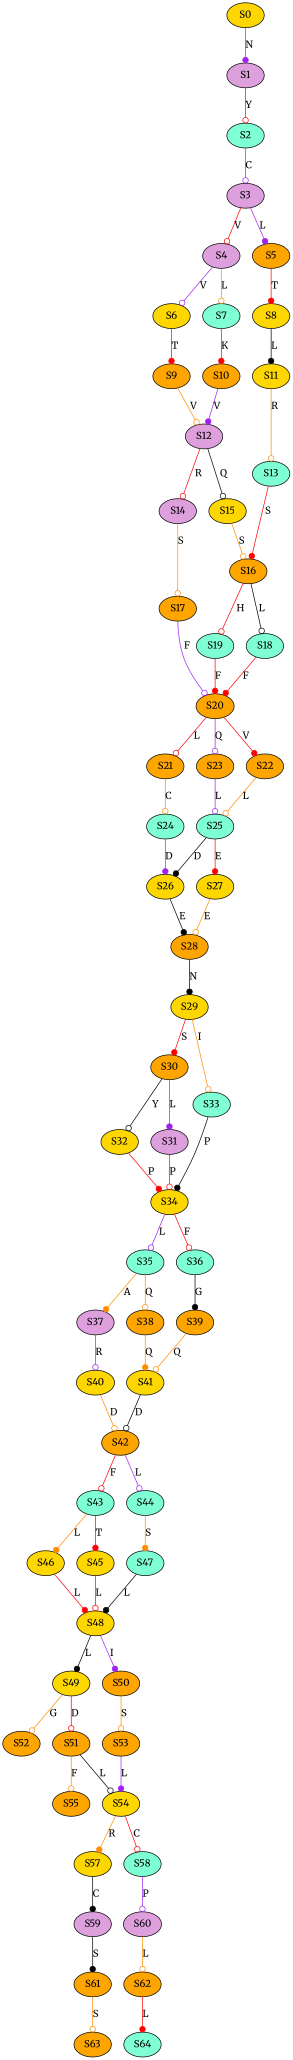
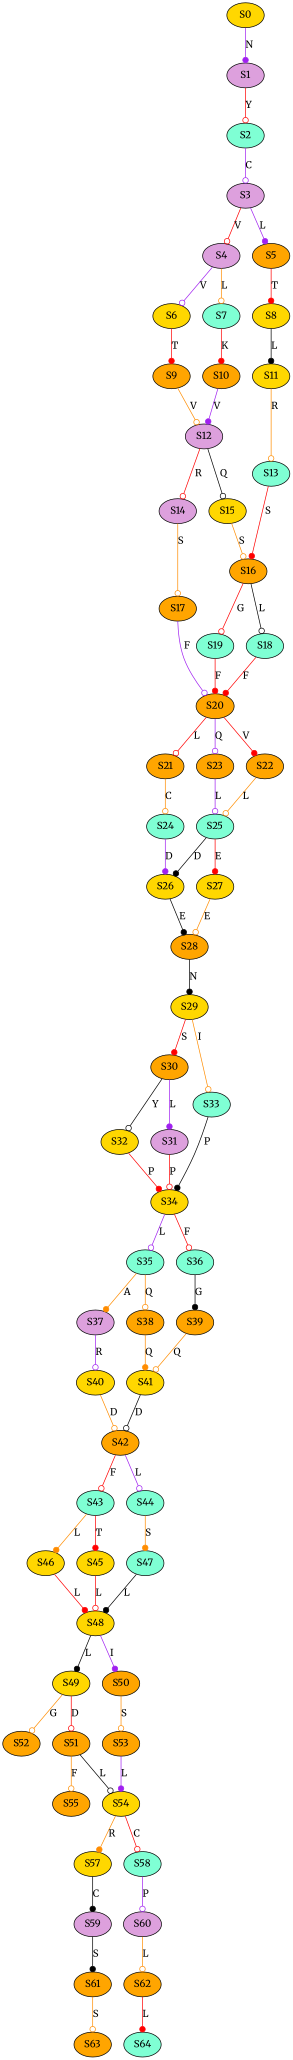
(241, 609) -> (241, 609)
